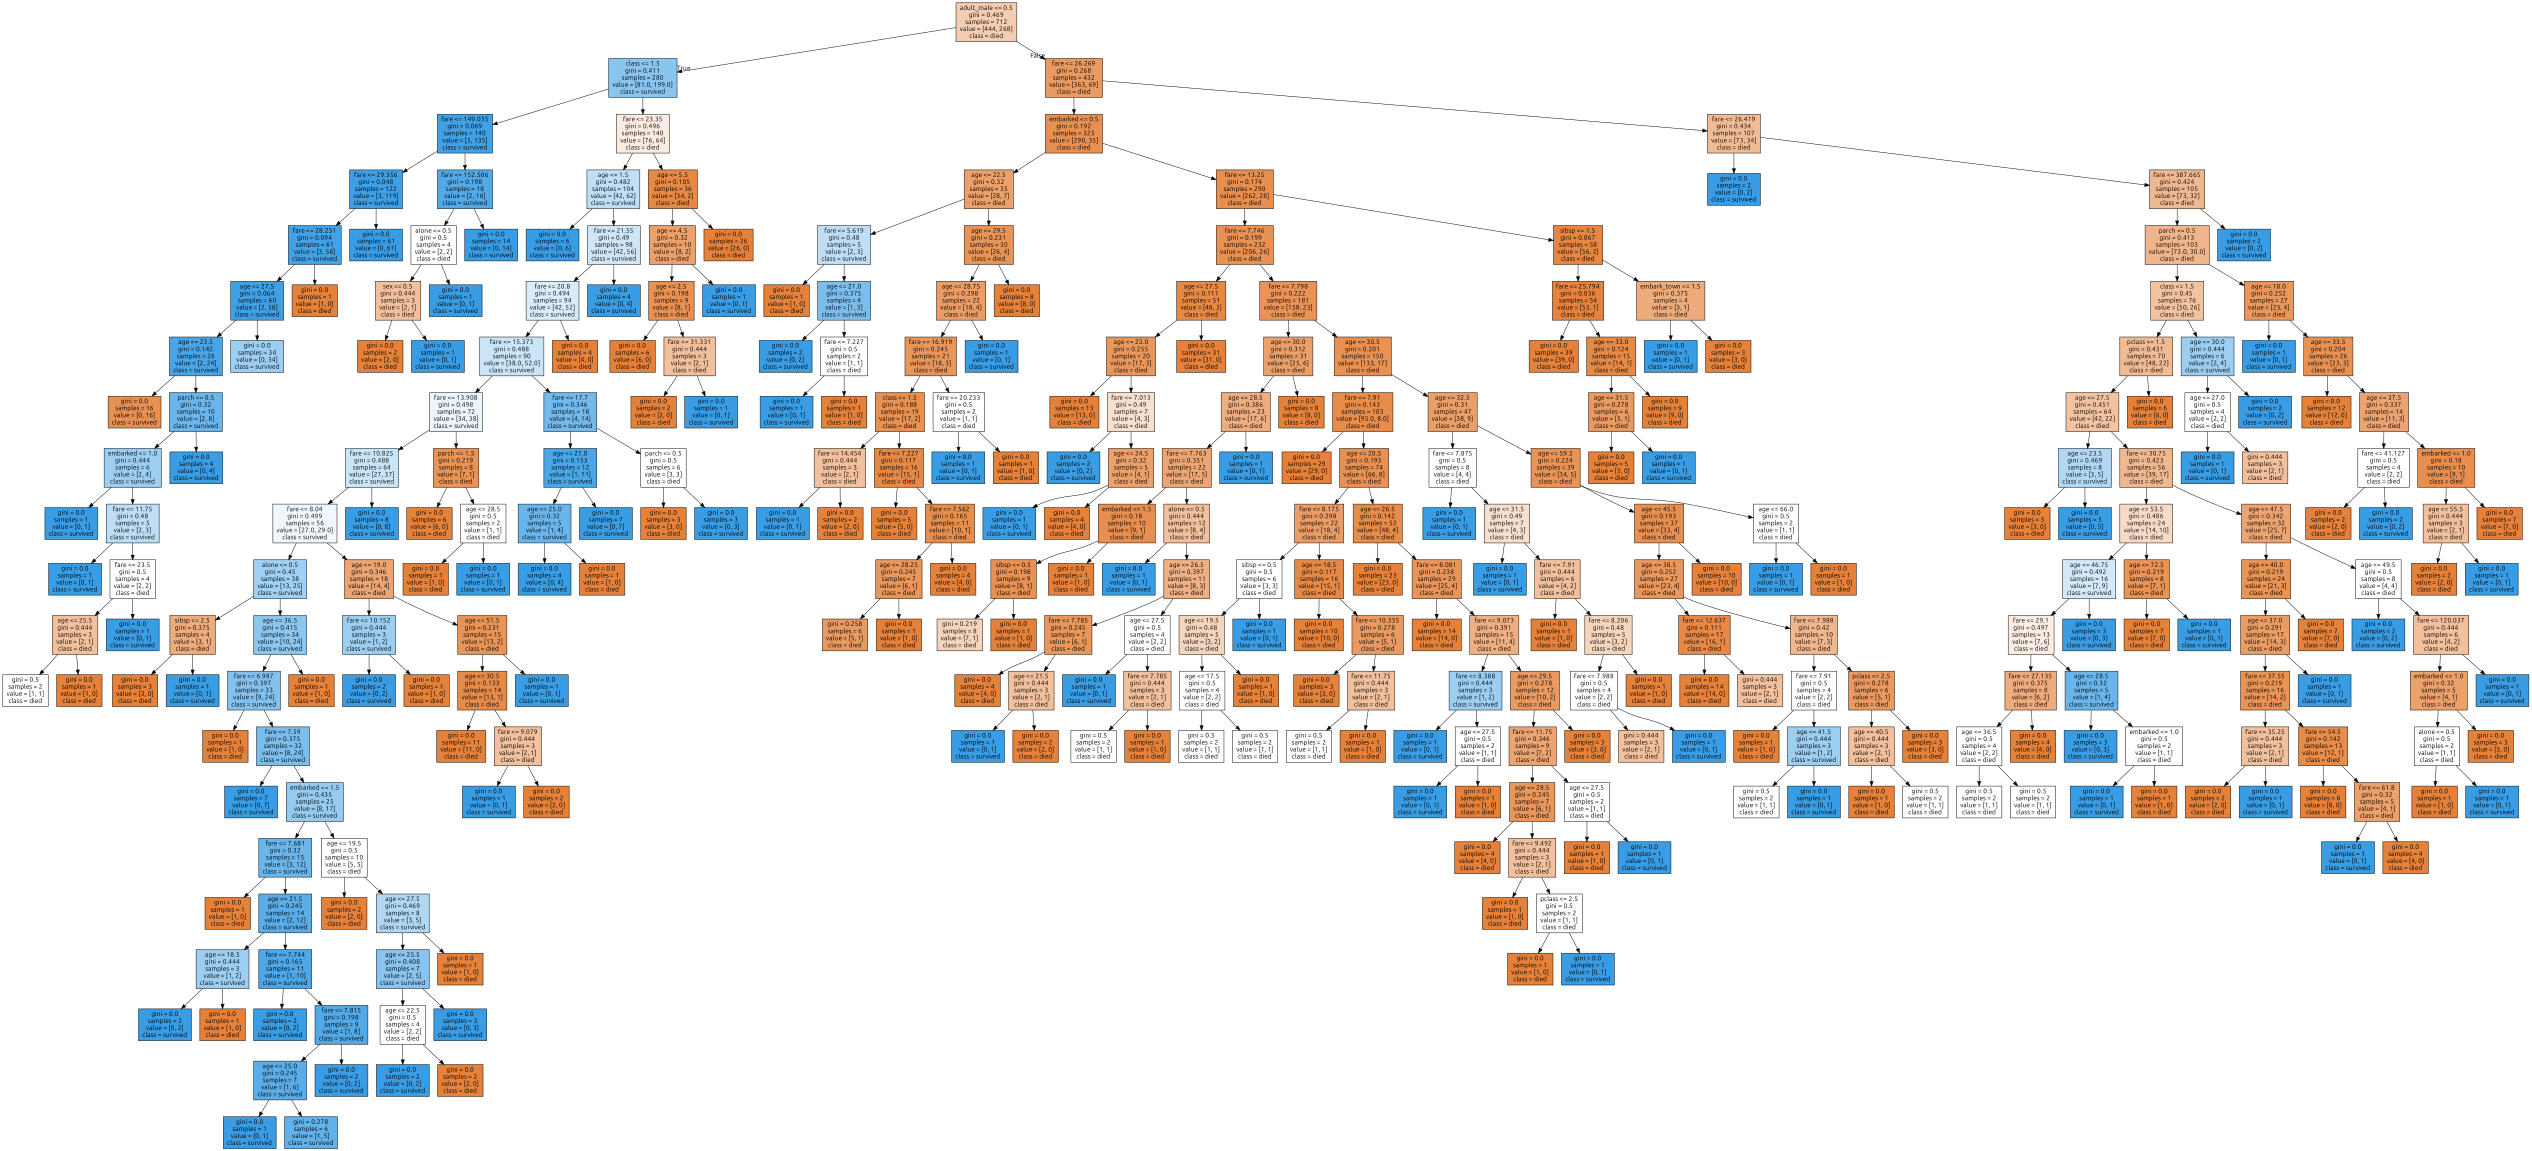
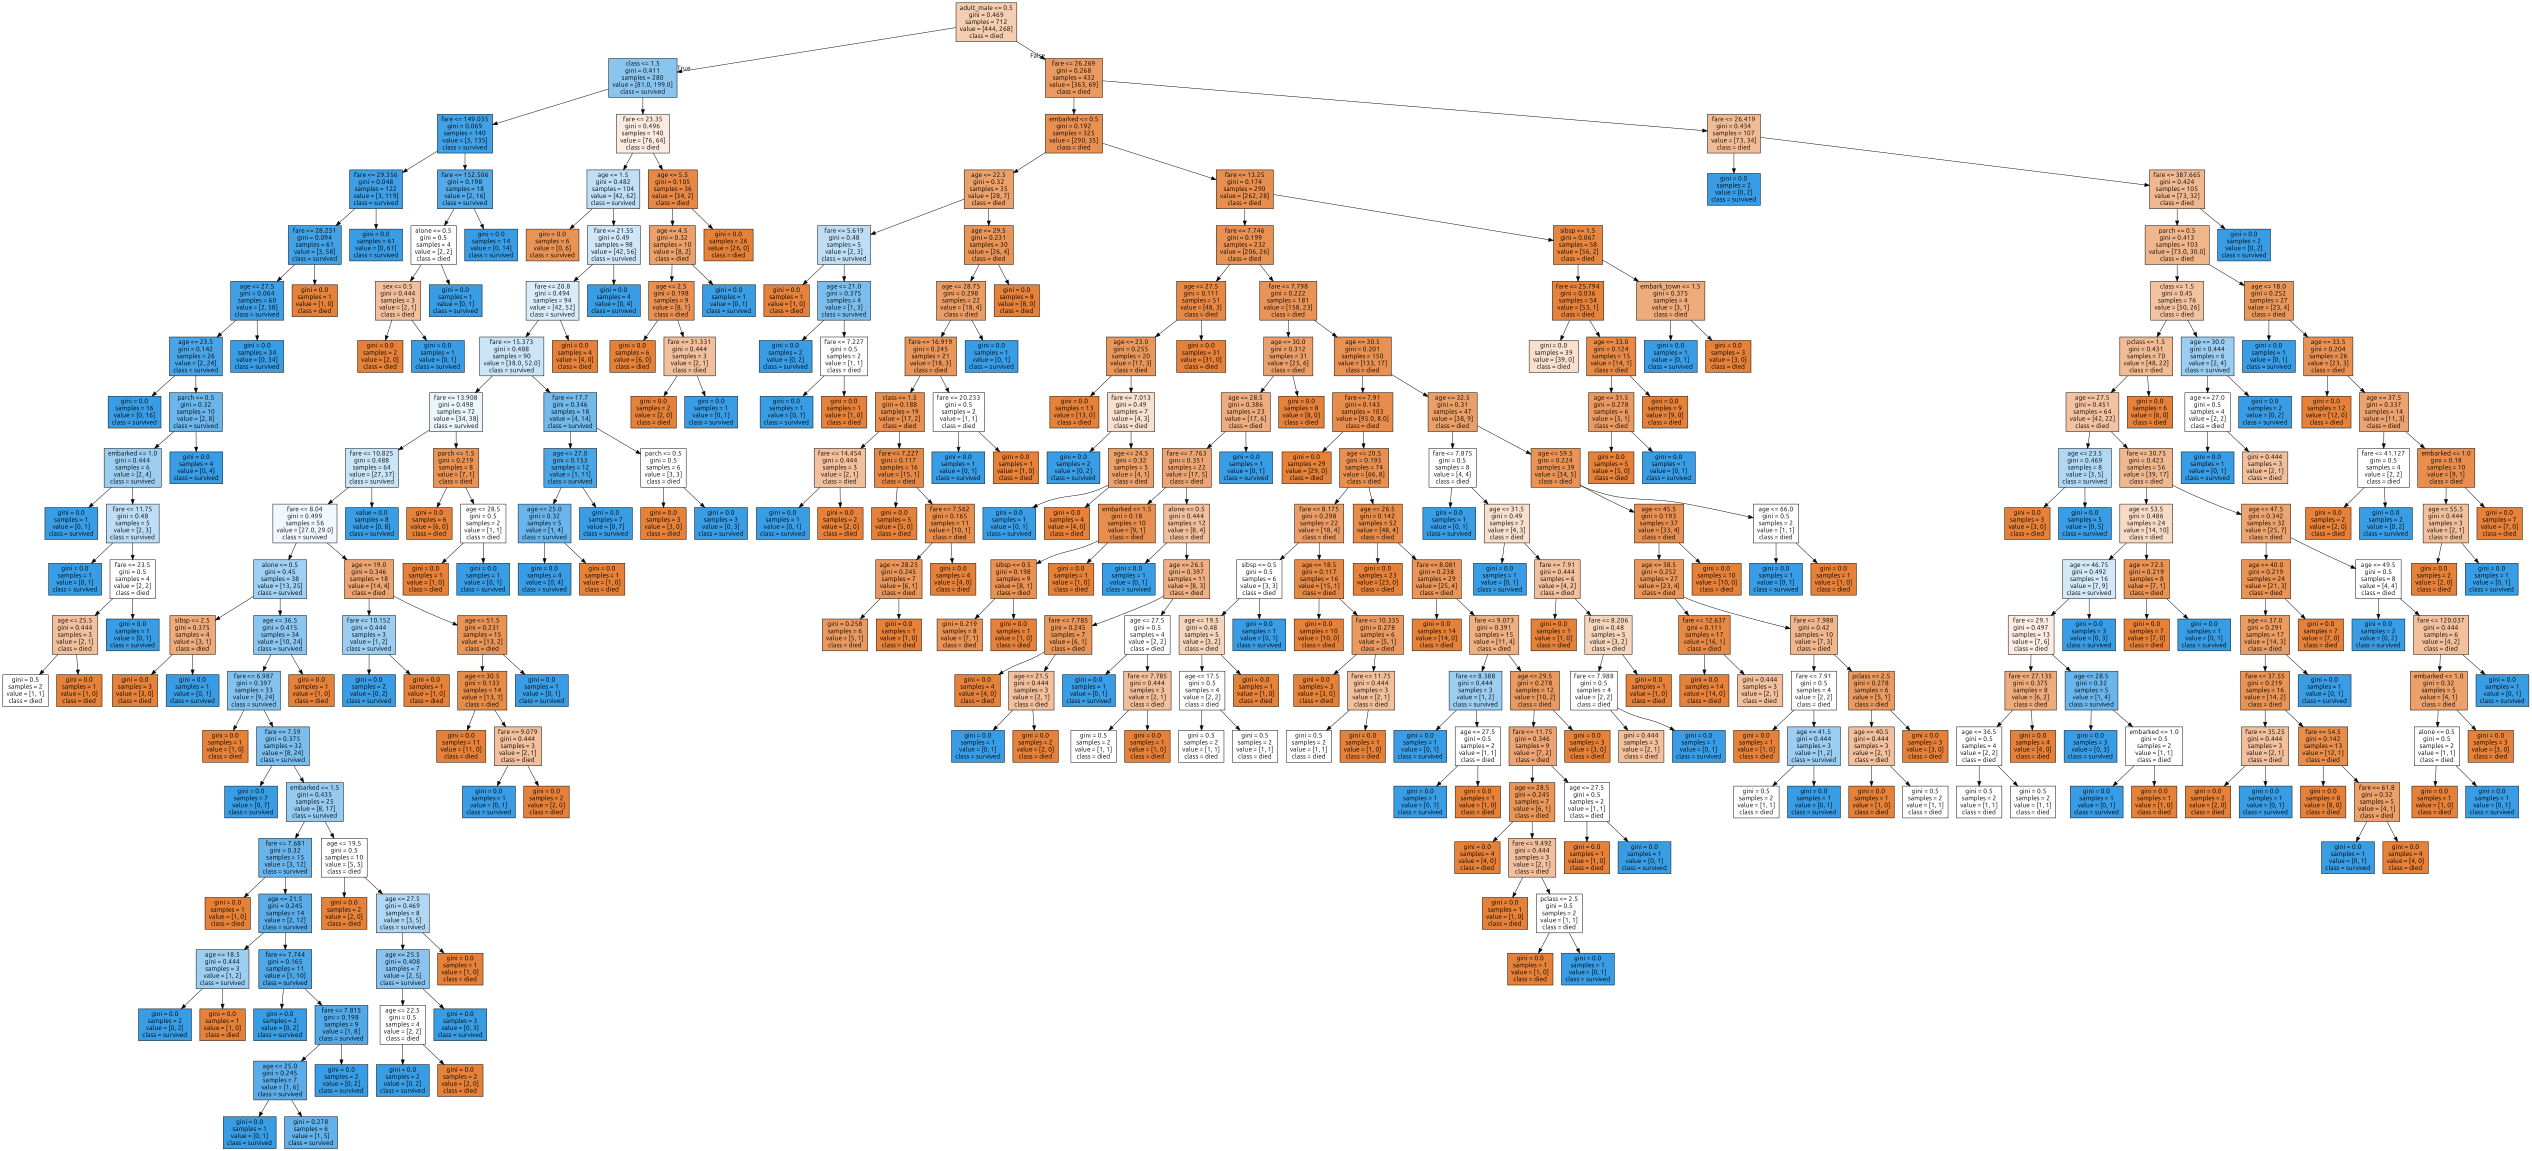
(553, 245) -> (553, 245)
(257, 356) -> (257, 356)
(1554, 356) -> (1554, 356)
(135, 412) -> (135, 412)
(372, 524) -> (372, 524)
(960, 635) -> (960, 635)
